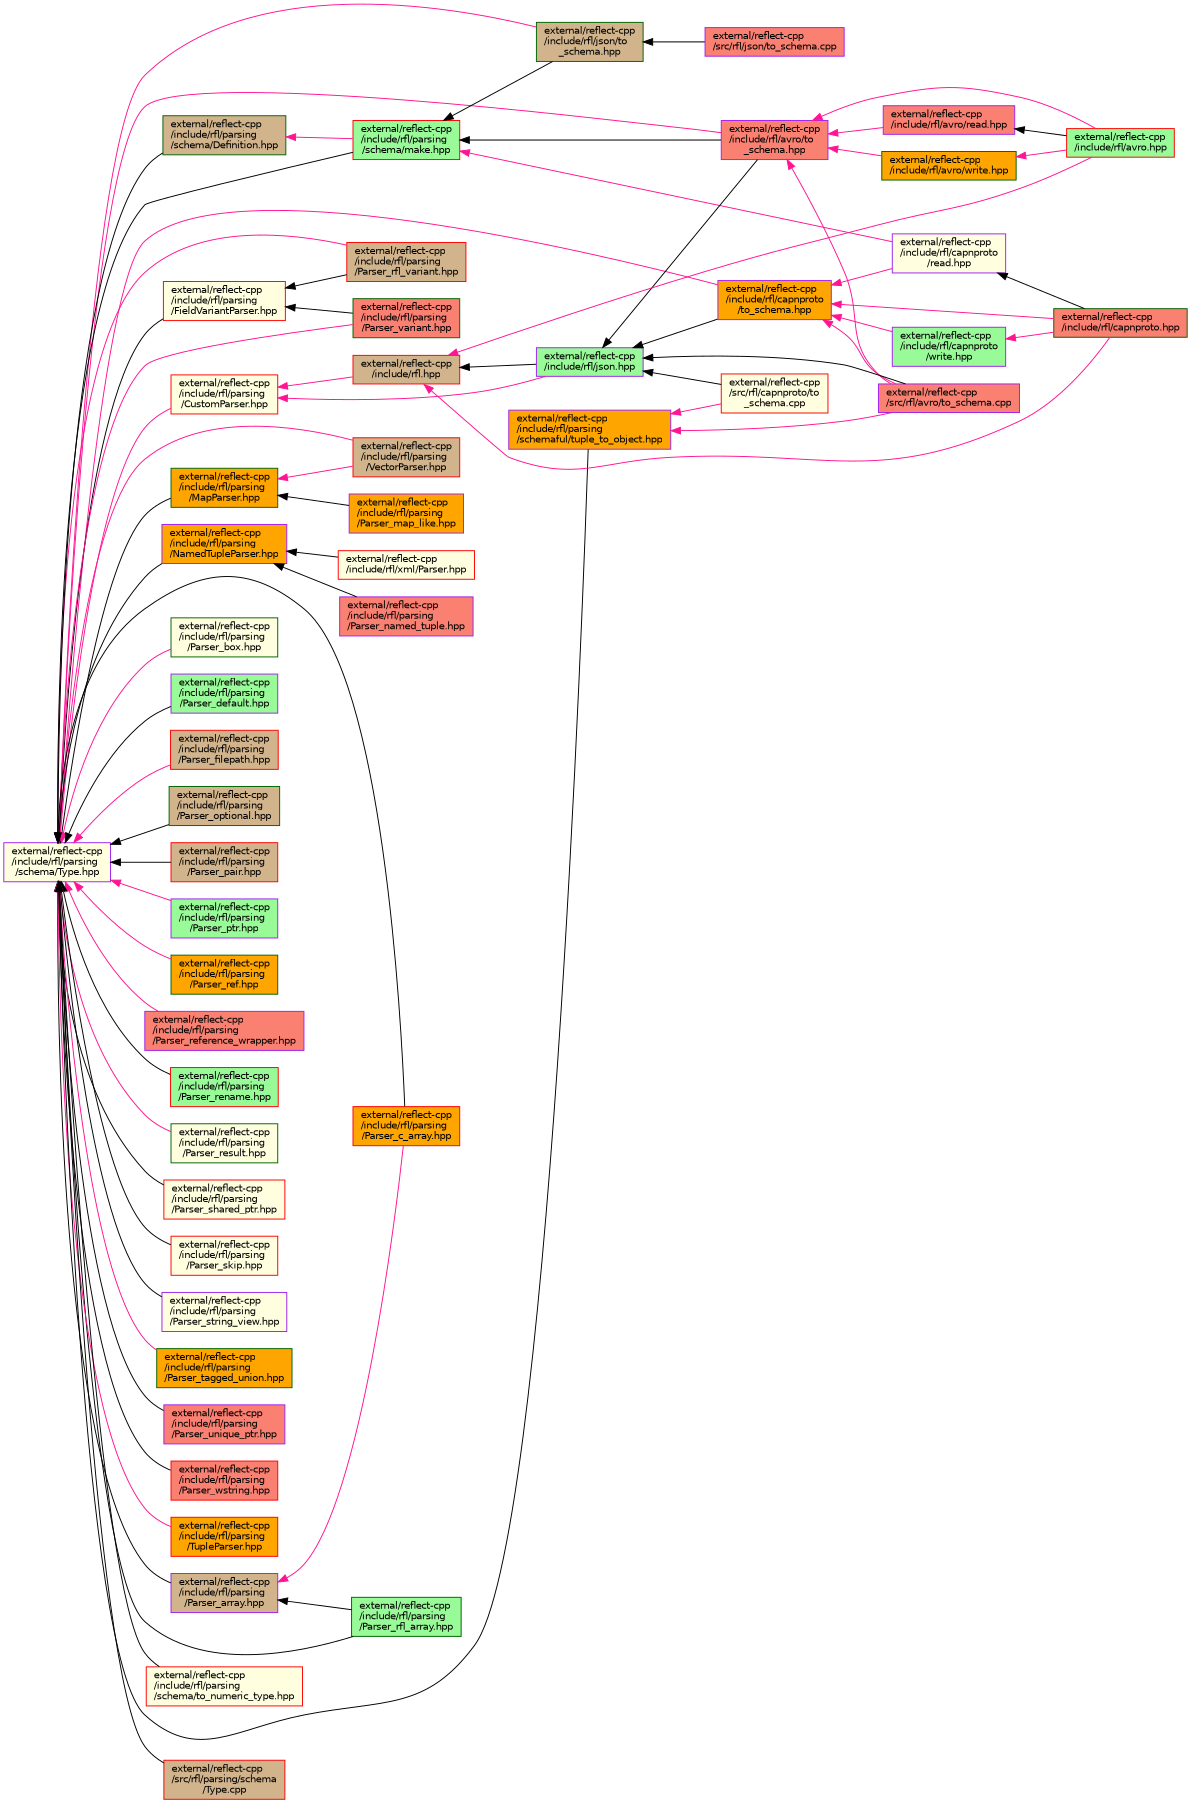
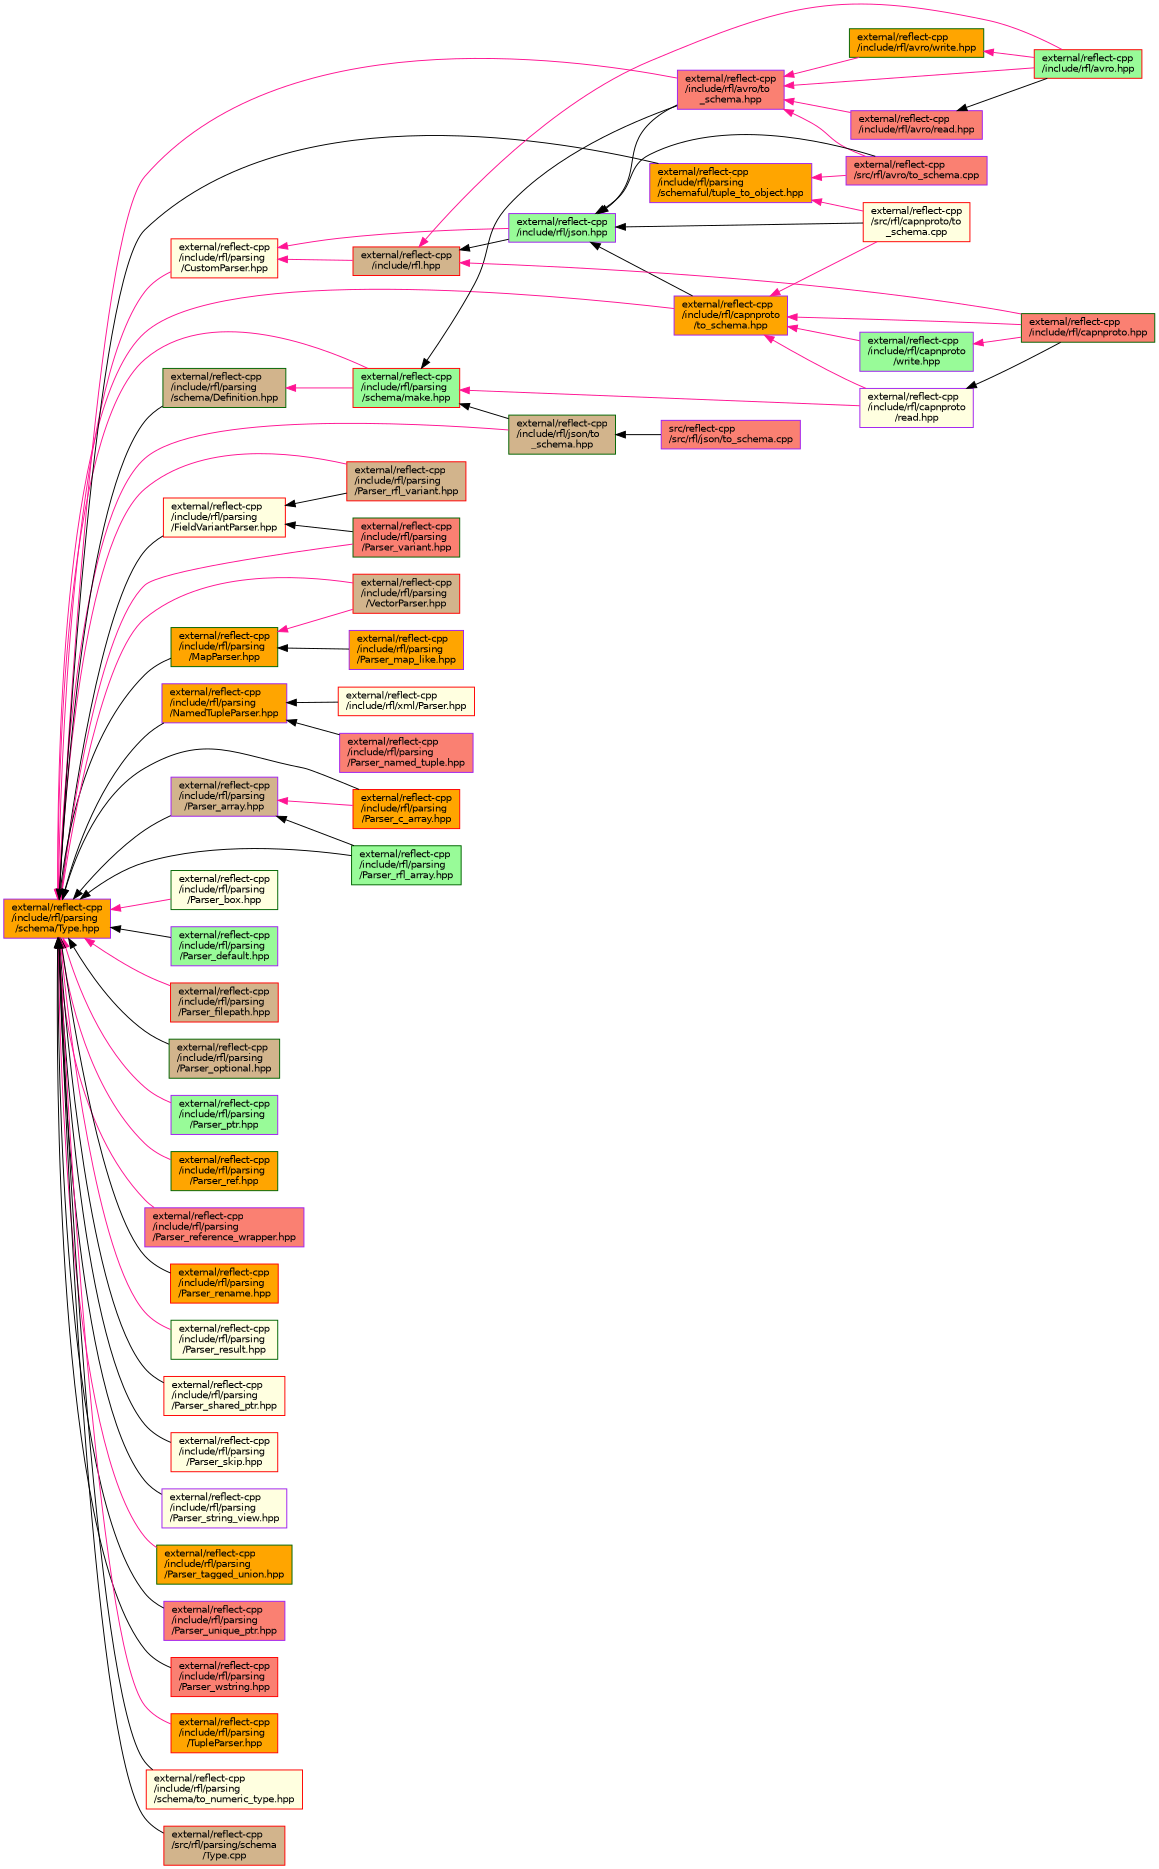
(775, 42) -> (731, 435)
(109, 281) -> (108, 426)
(852, 341) -> (828, 267)
(57, 862) -> (57, 919)
(224, 862) -> none
(224, 1087) -> (224, 1284)
